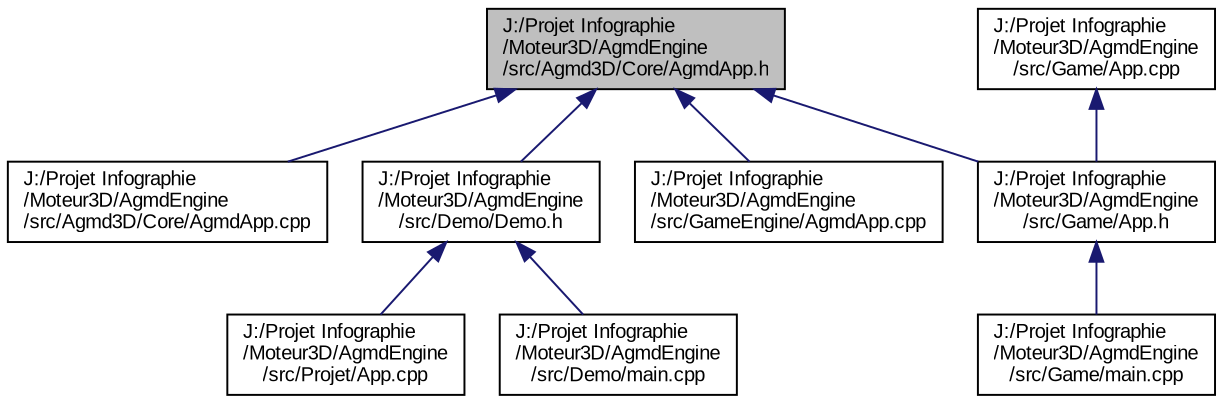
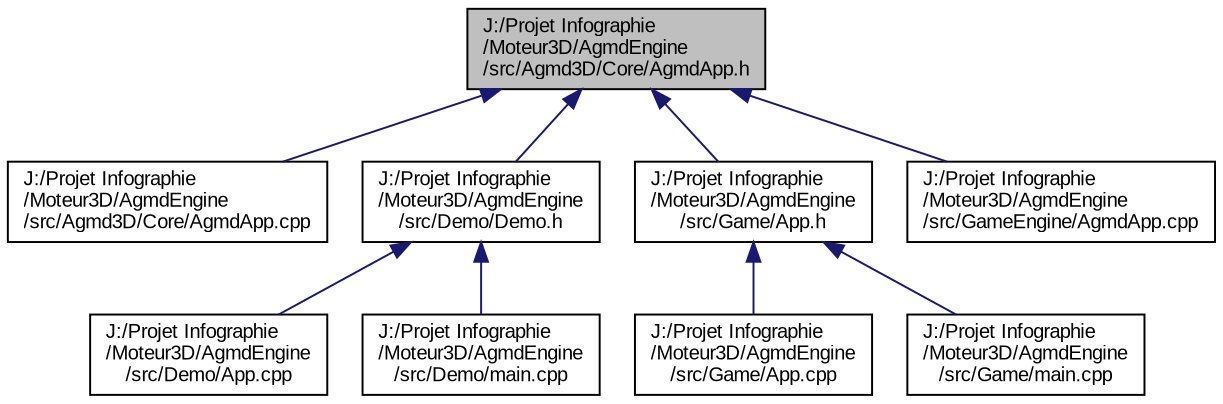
(1096, 135) -> (754, 288)
(346, 355) -> (209, 355)
